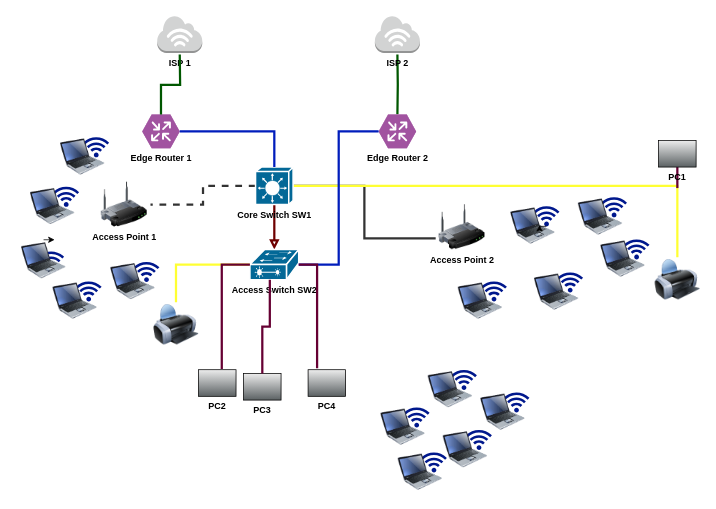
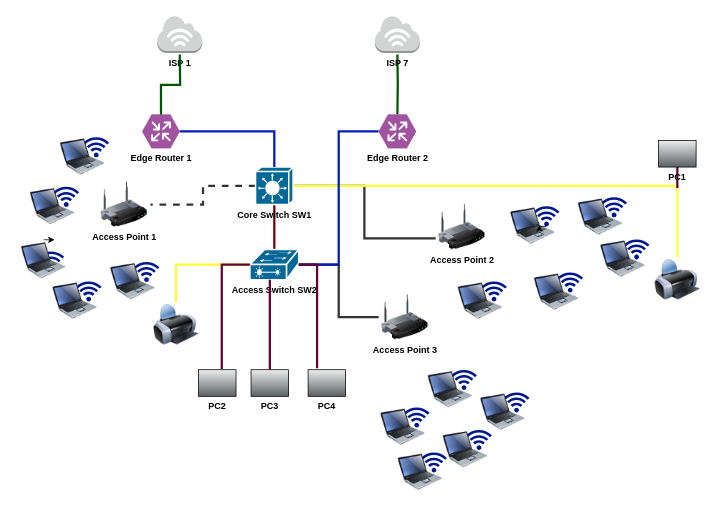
(398, 64) -> (398, 64)
(274, 238) -> (274, 242)
none -> (338, 311)
none -> (405, 317)
(262, 386) -> (270, 383)
